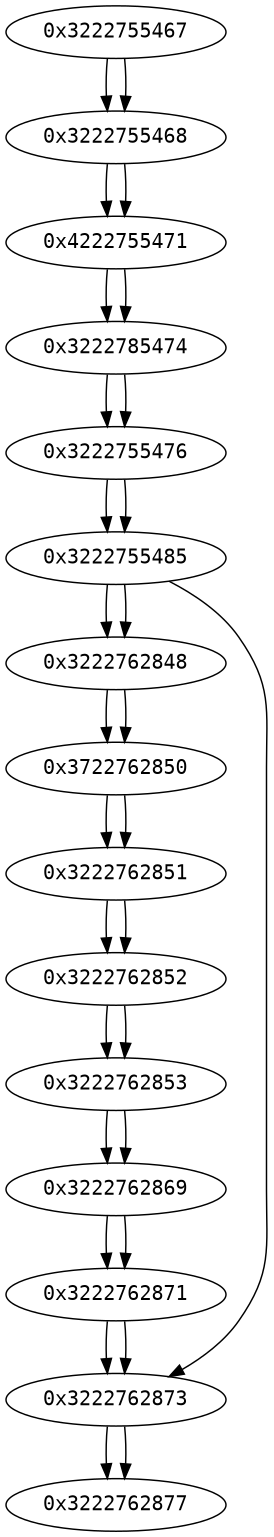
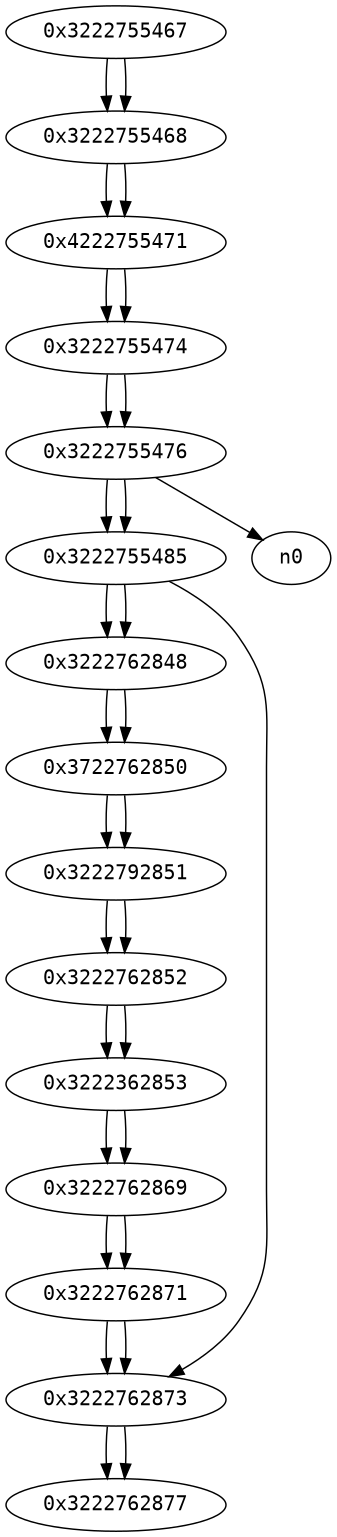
(116, 348) -> (116, 348)
none -> (291, 558)
(116, 874) -> (116, 874)
(116, 1084) -> (116, 1084)
